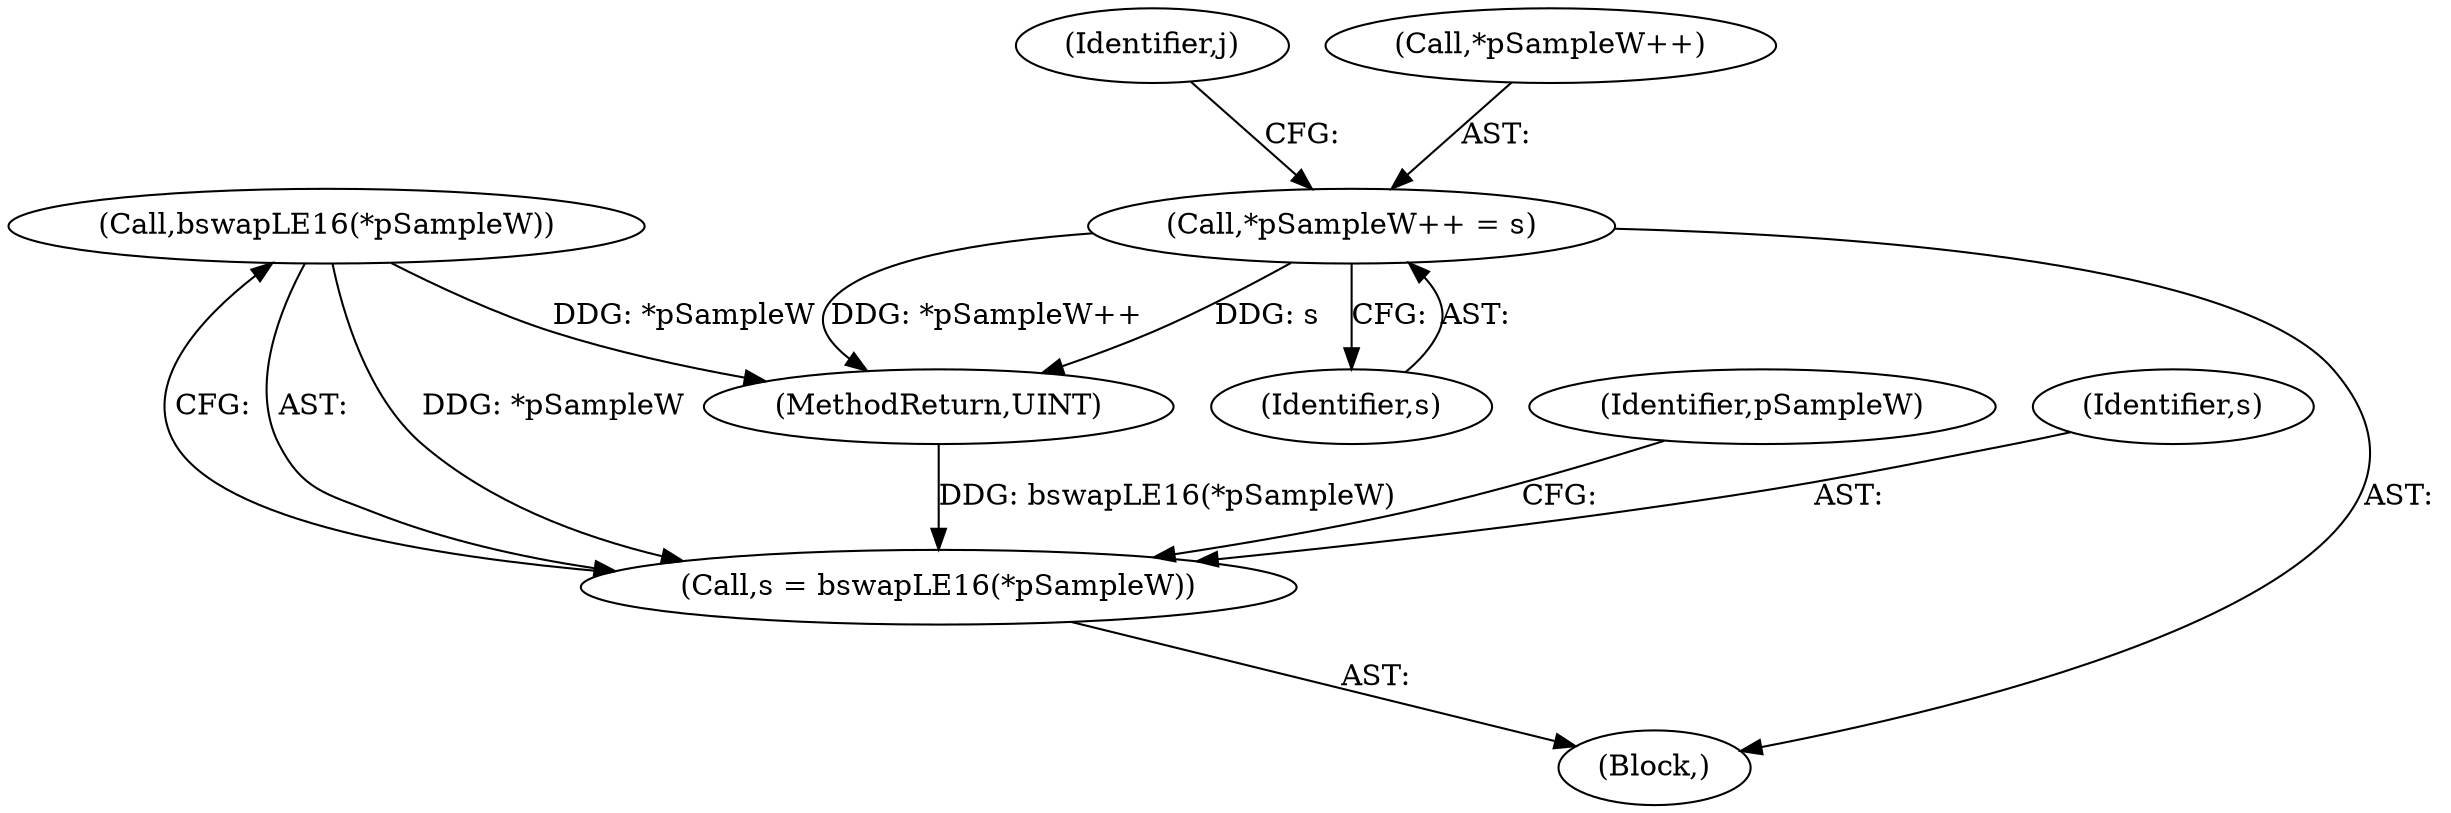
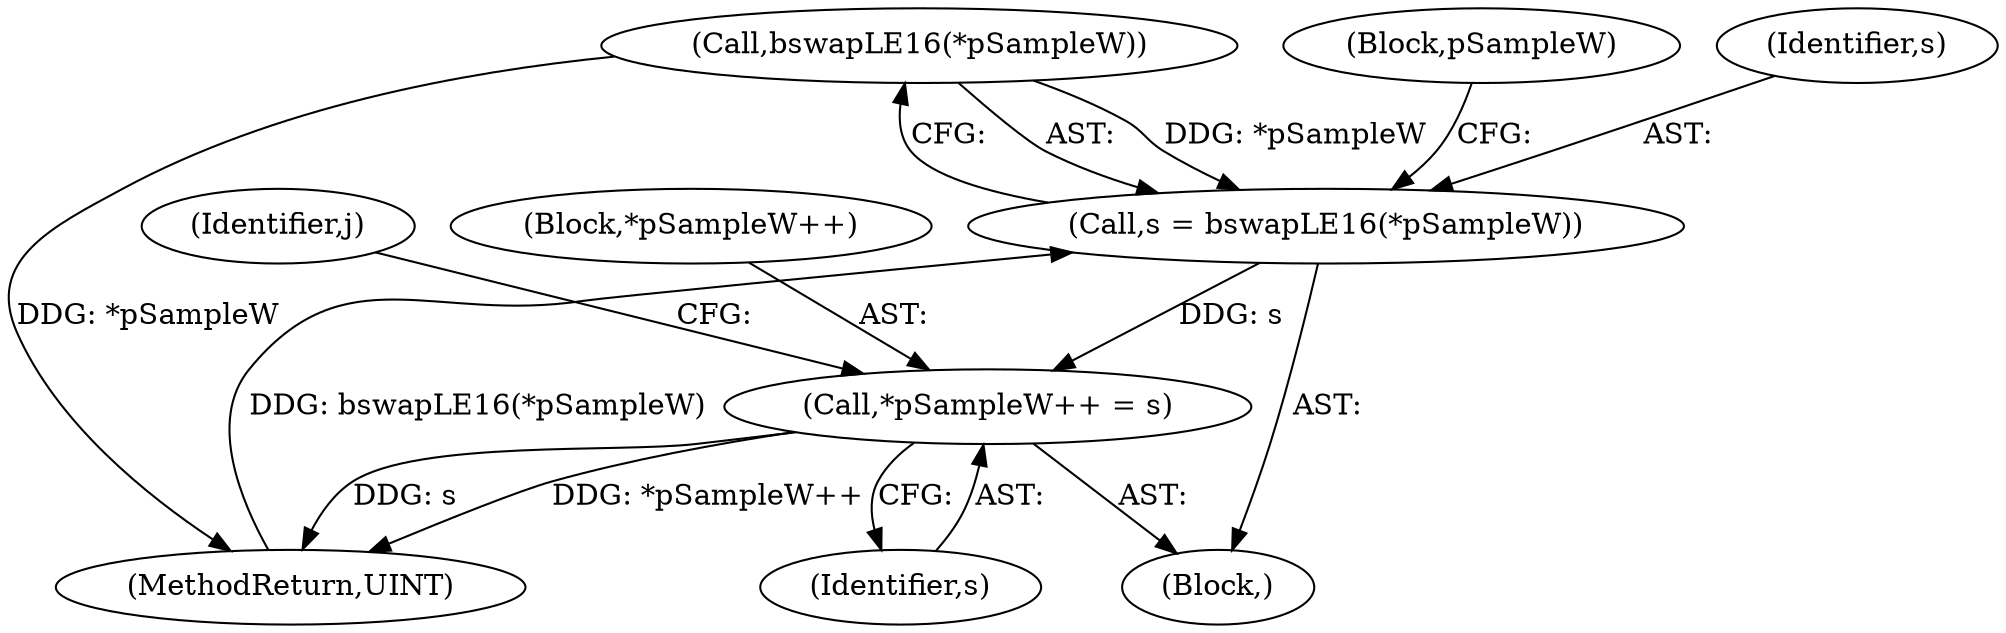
(1551, 46) -> (691, 226)
none -> (1166, 312)
(1762, 407) -> (1482, 46)
